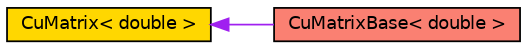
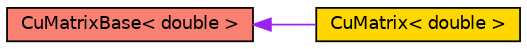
(251, 25) -> (293, 25)
